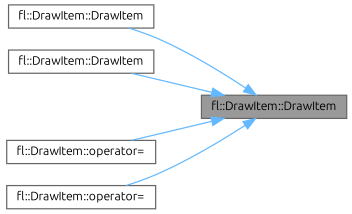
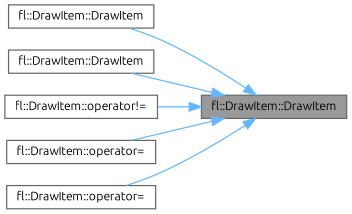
none -> (81, 107)
